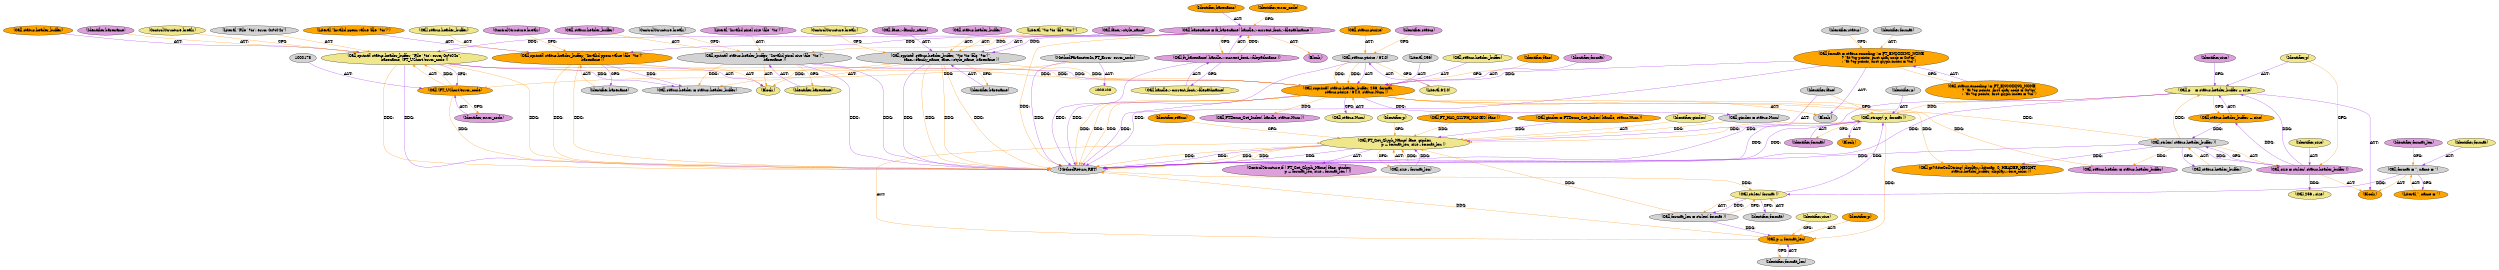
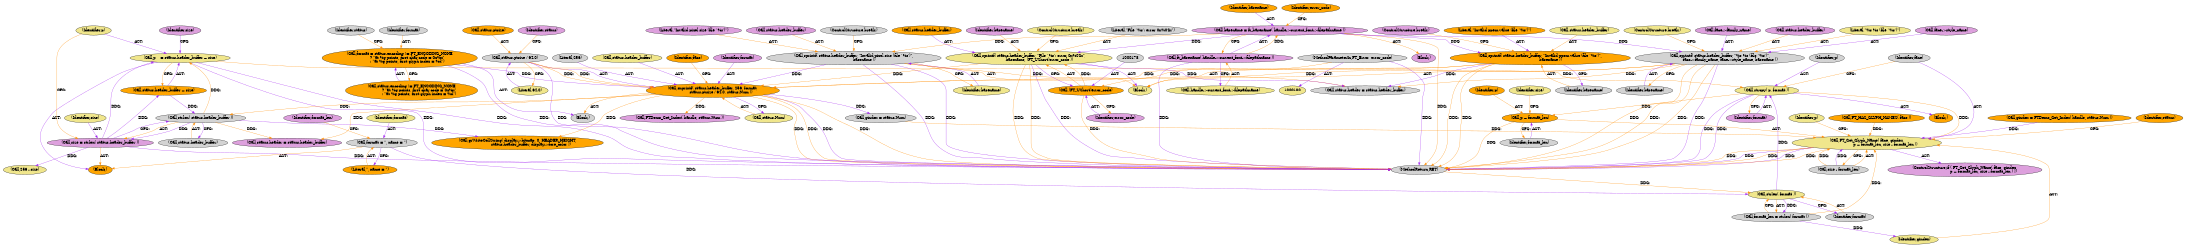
(1193, 72) -> (1231, 75)
(1779, 158) -> (758, 165)
(1739, 228) -> (1847, 229)
